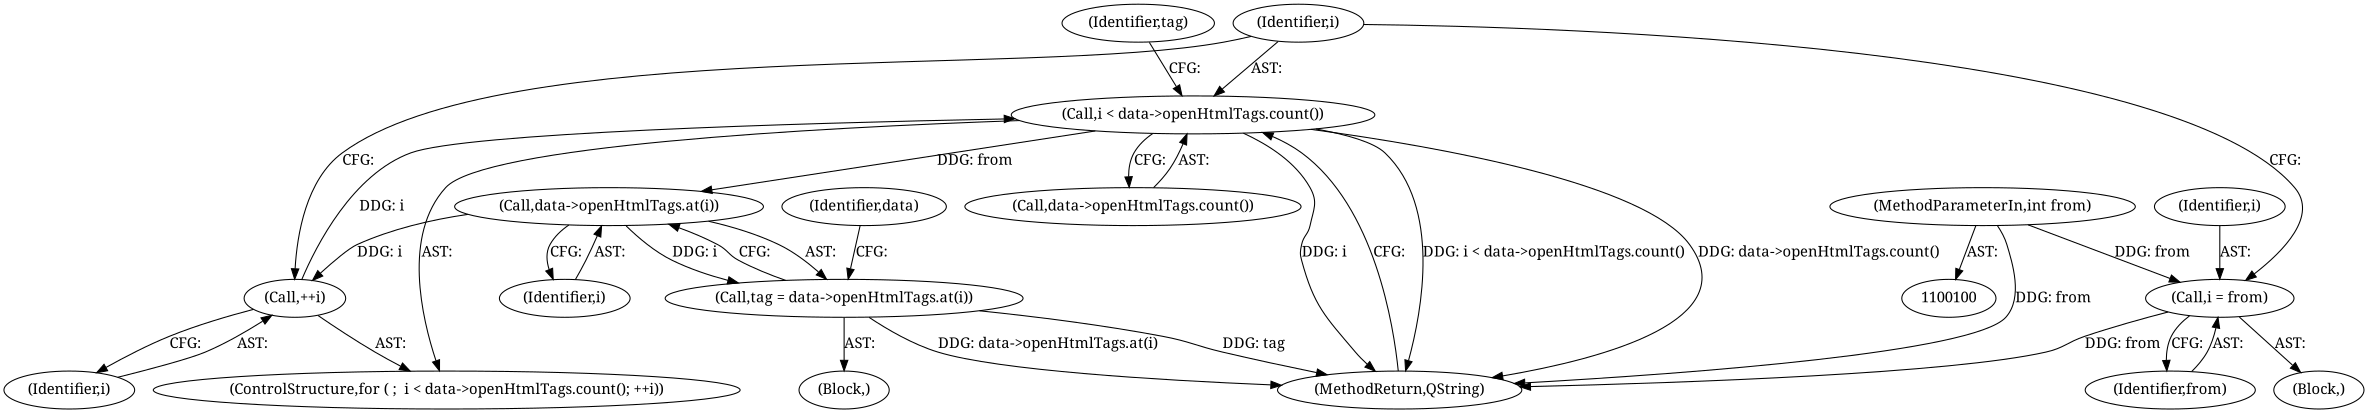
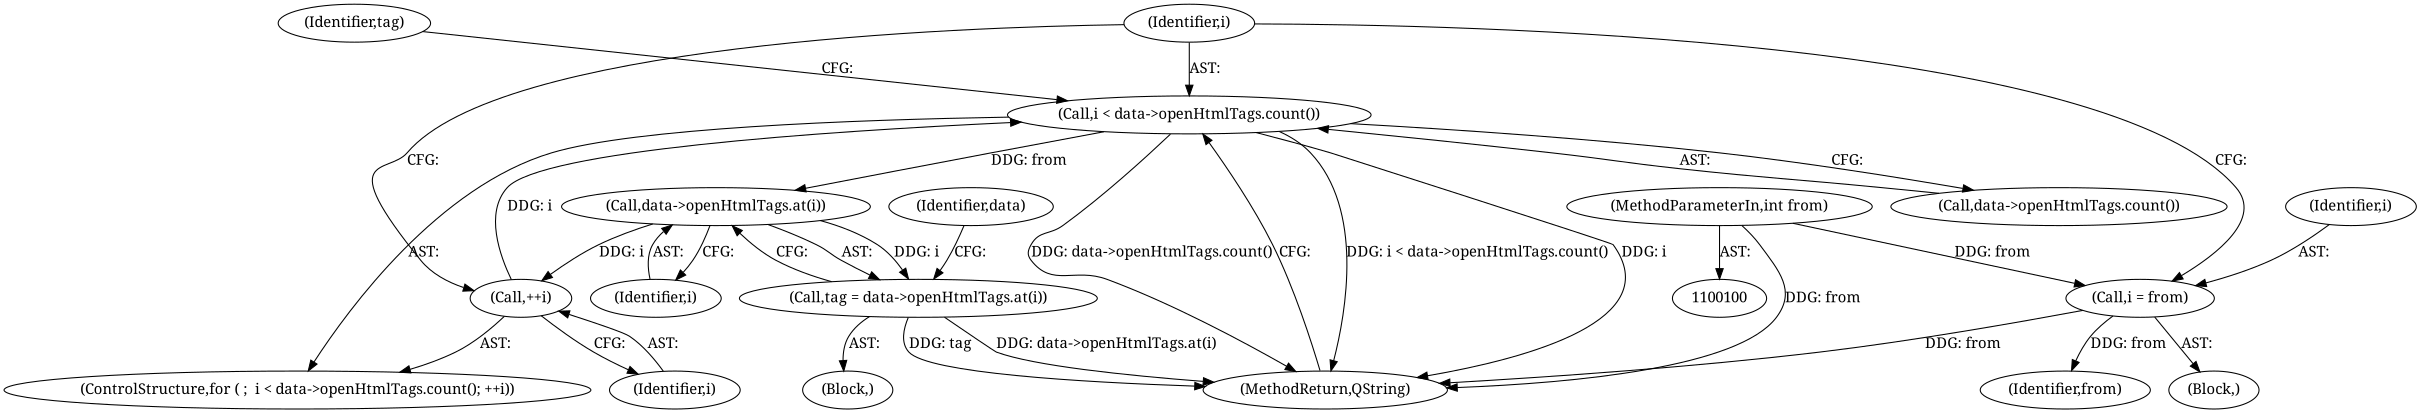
(2189, 344) -> (2129, 344)
(2207, 352) -> none
